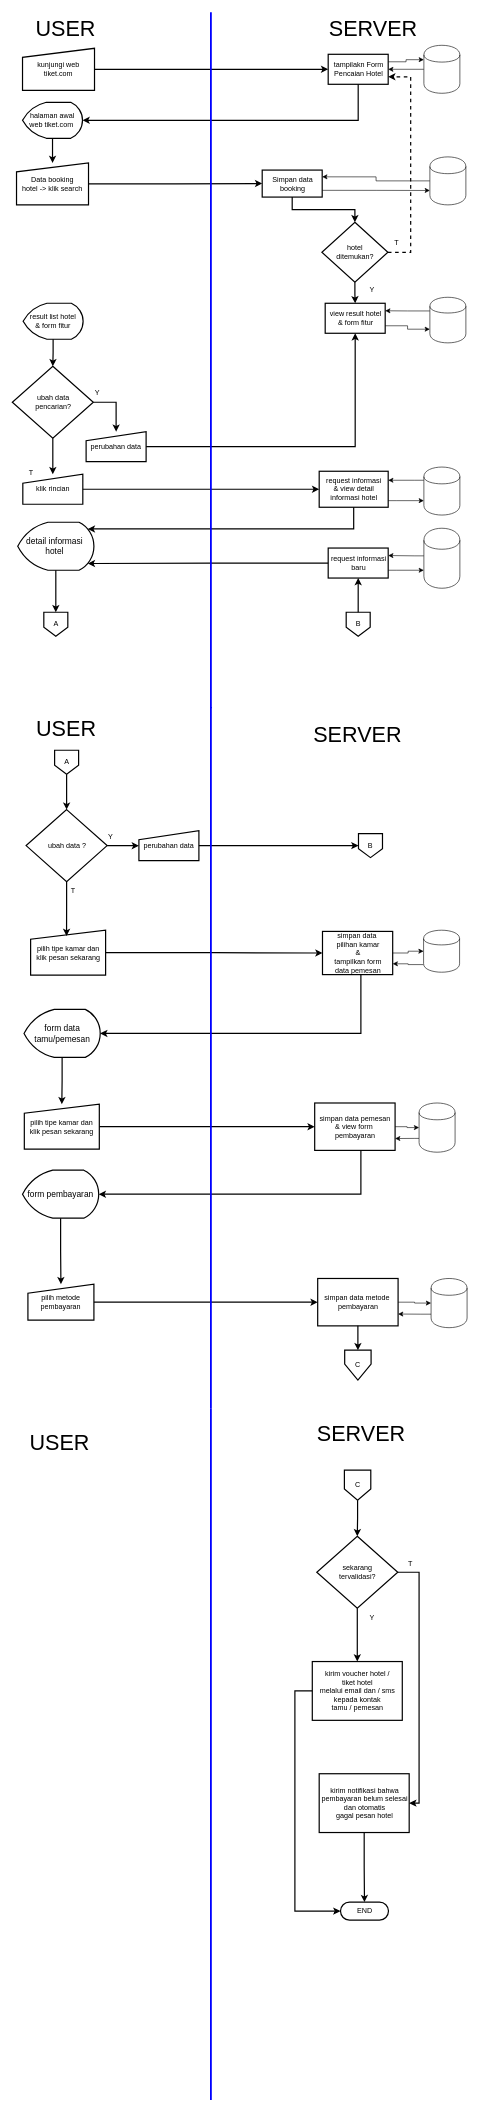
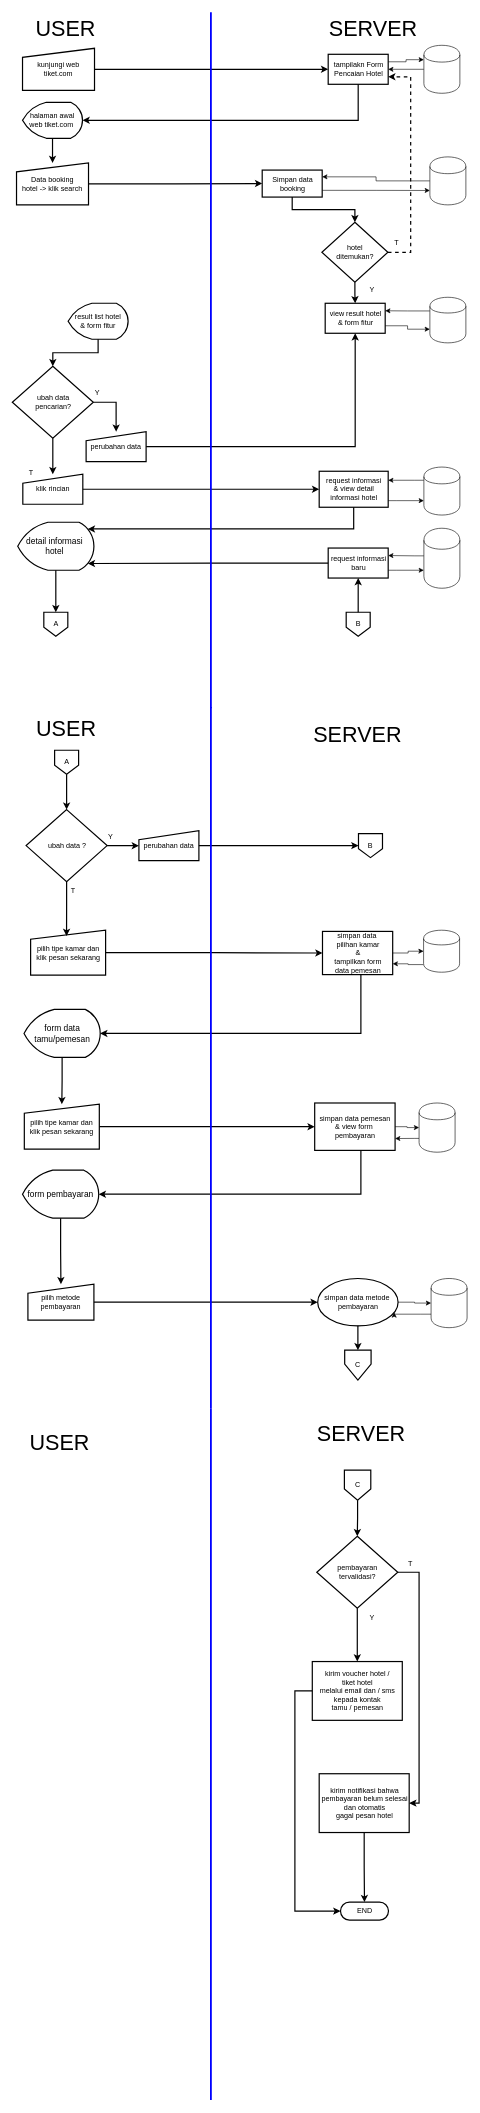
(53, 321) -> (98, 321)
(358, 1302) -> (358, 1302)
(358, 1572) -> (358, 1572)
